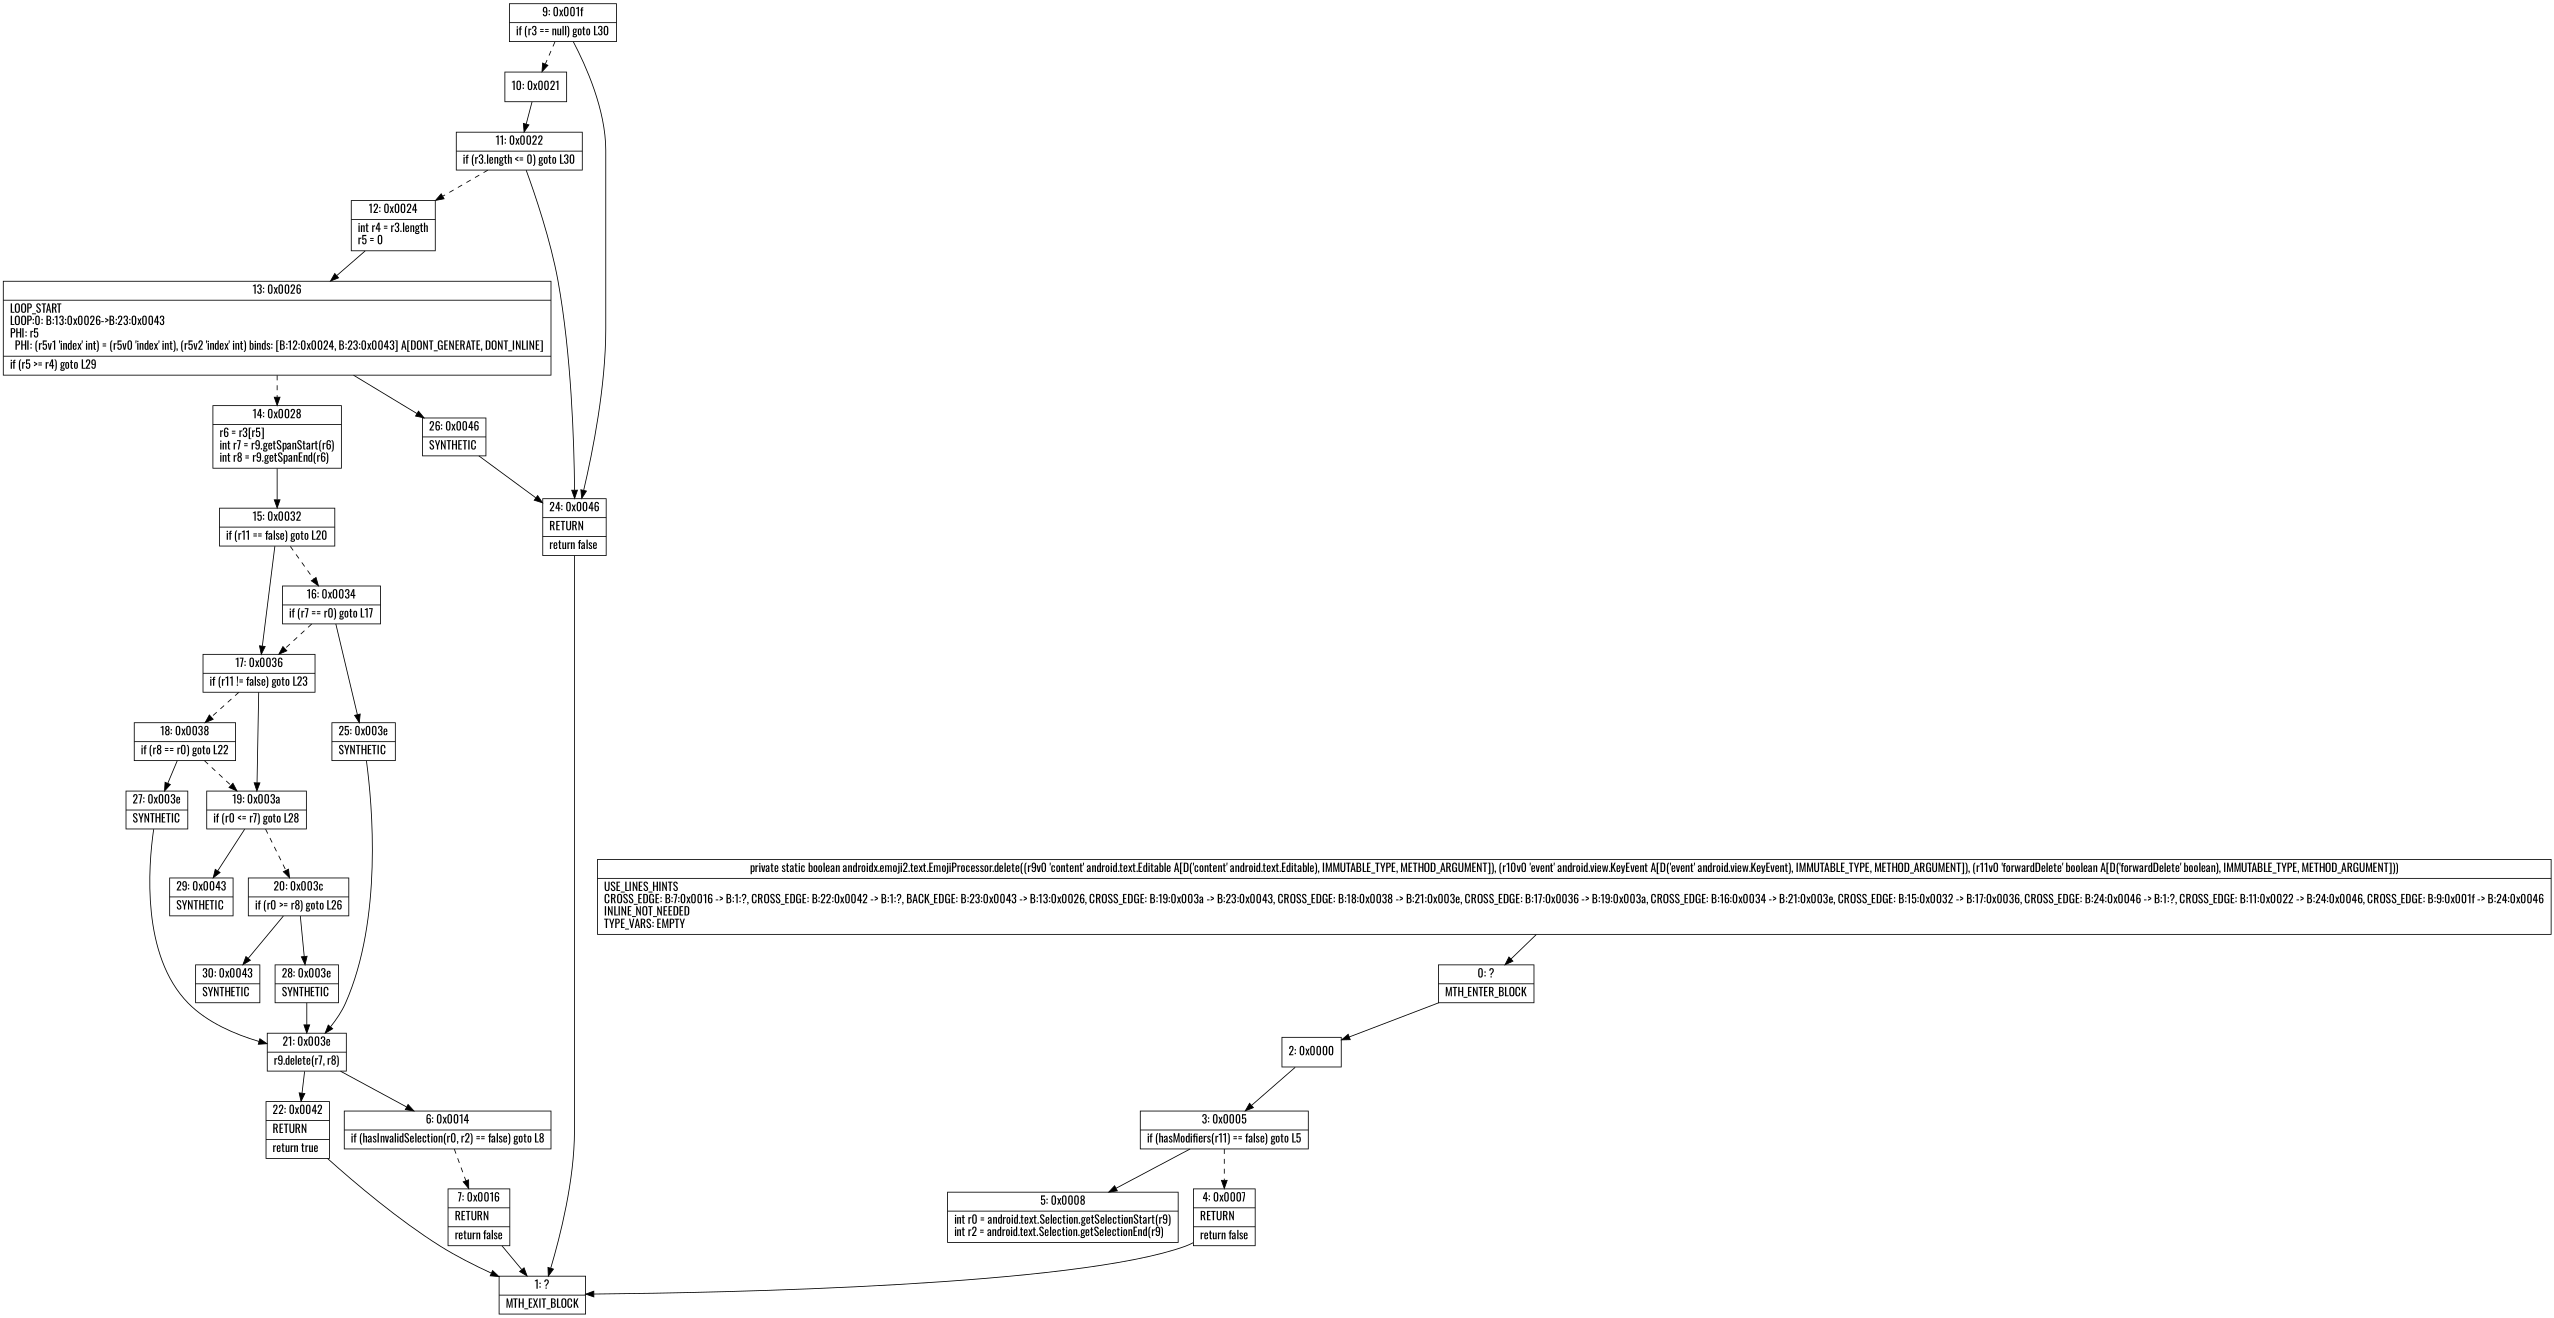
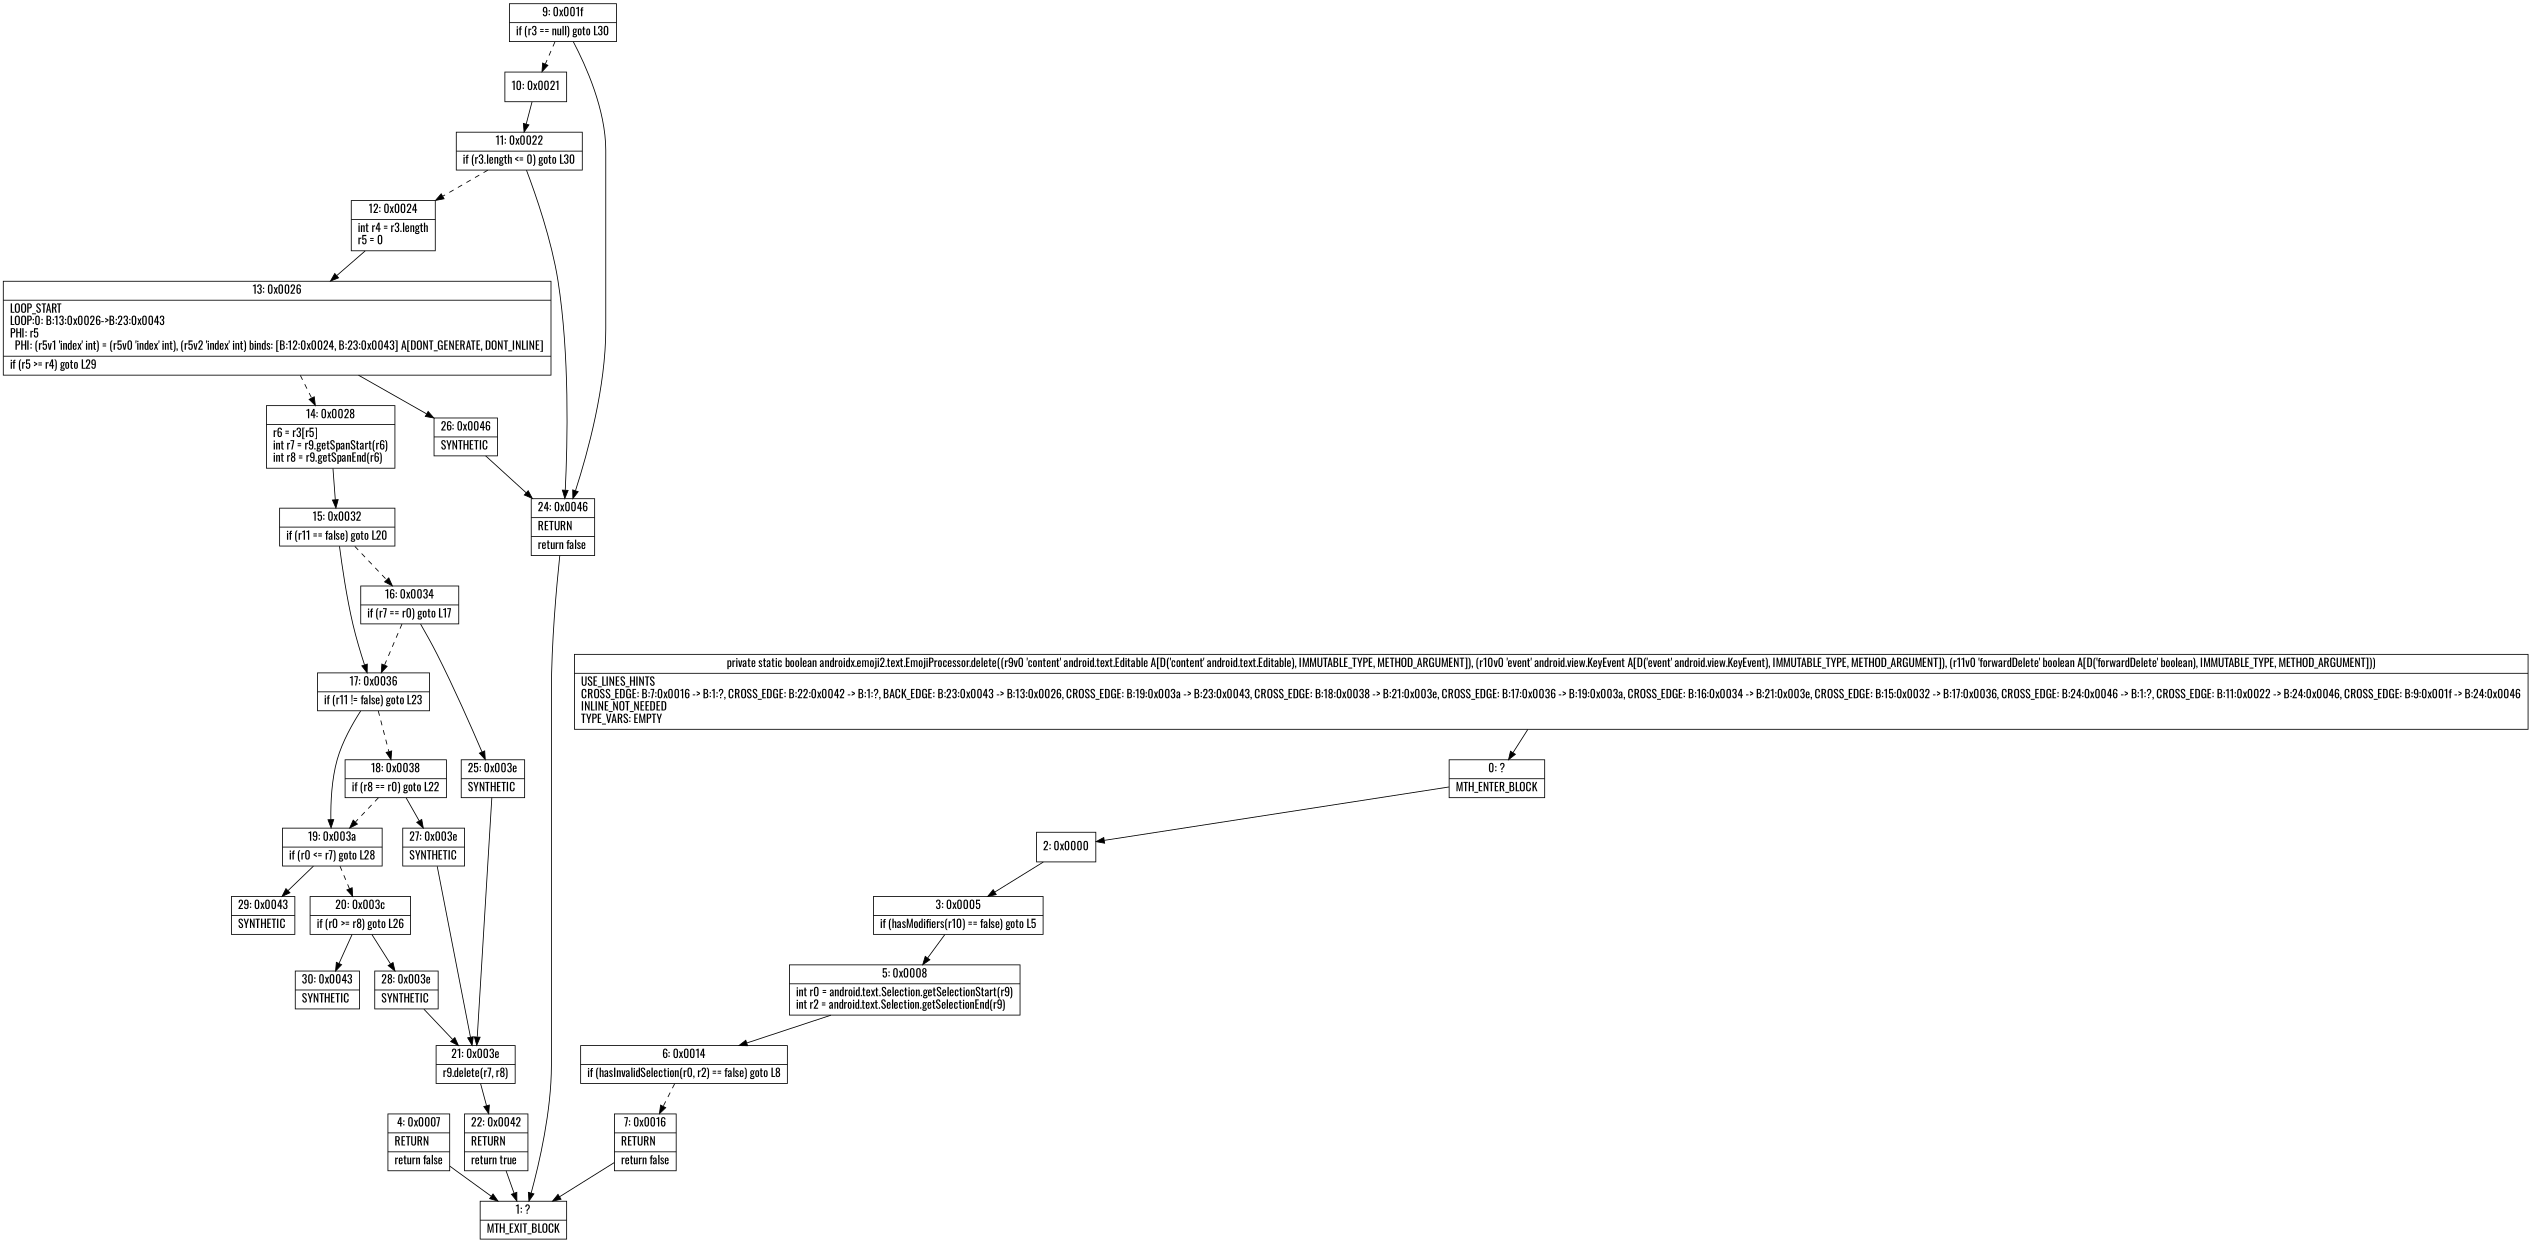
(373, 1089) -> (789, 1029)
(1224, 1139) -> (958, 925)
(1224, 1165) -> none
